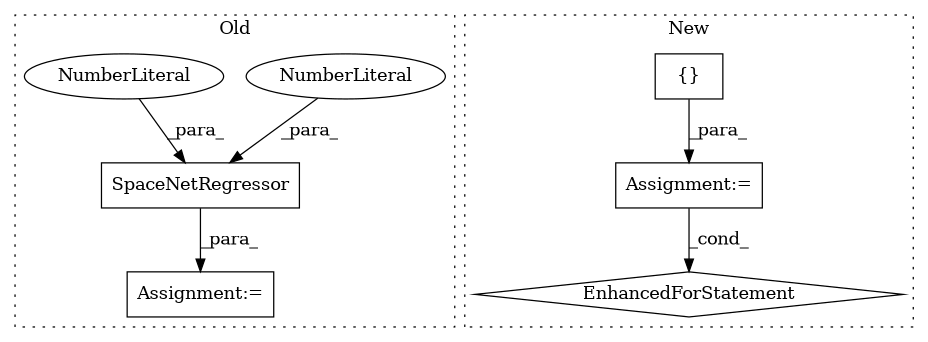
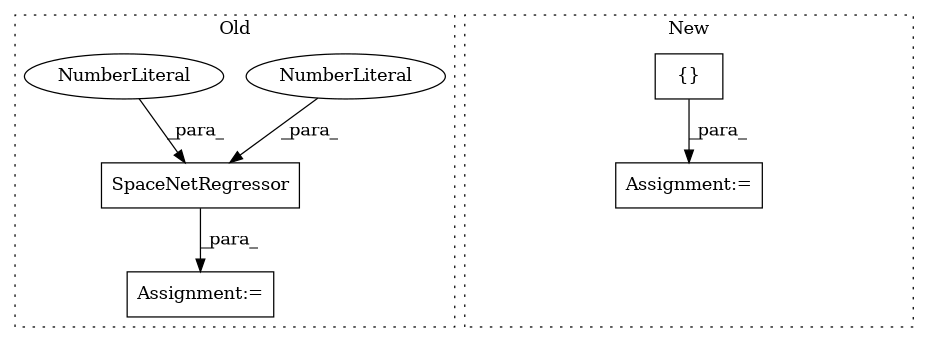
(689, 294) -> none
